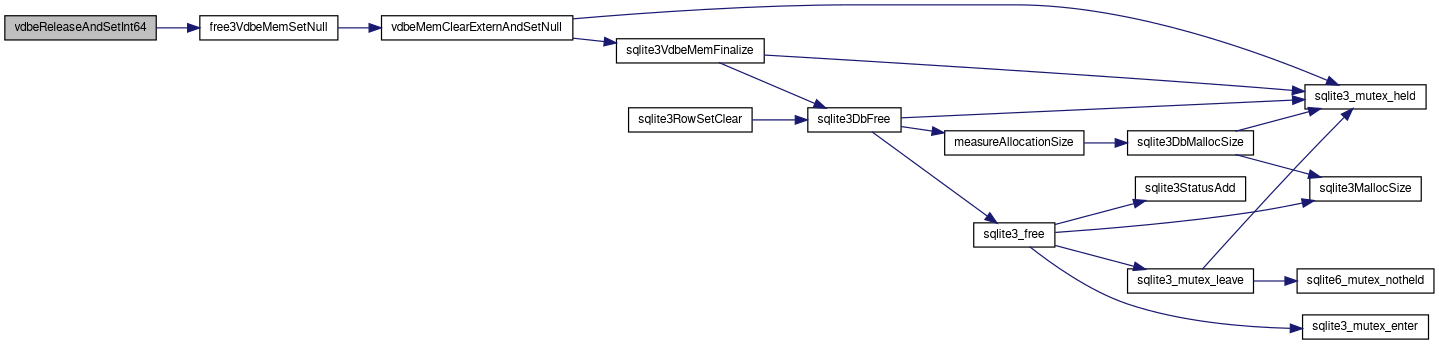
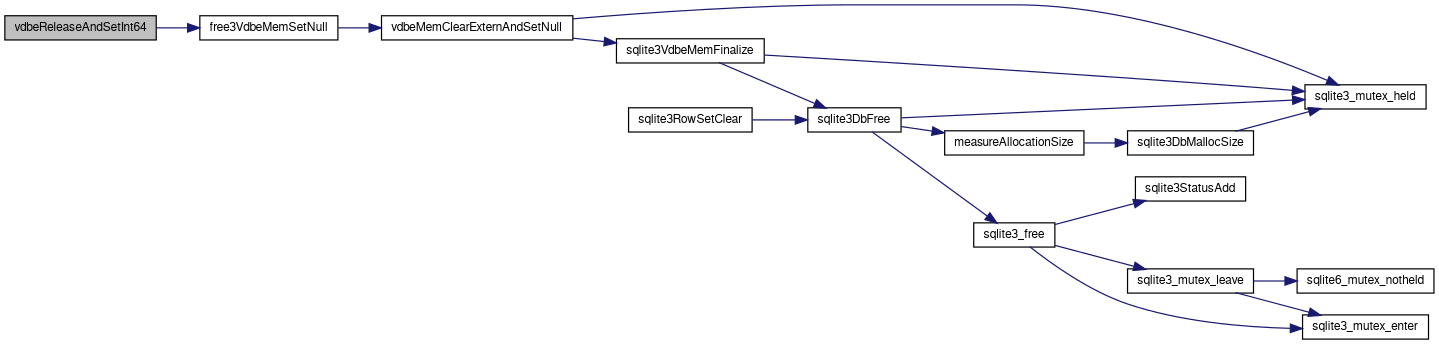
(1366, 189) -> none
(1272, 193) -> (1272, 302)
